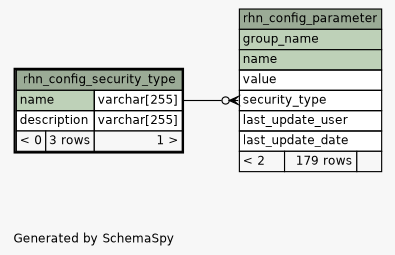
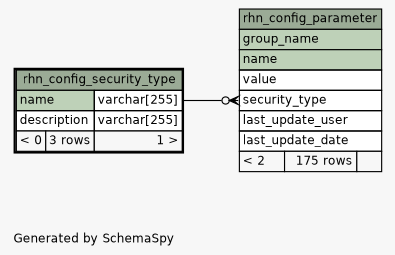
(325, 161) -> (325, 161)
